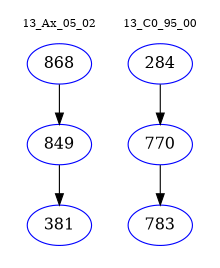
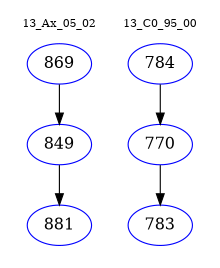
(59, 64) -> (59, 64)
(160, 64) -> (160, 64)
(59, 225) -> (59, 225)
